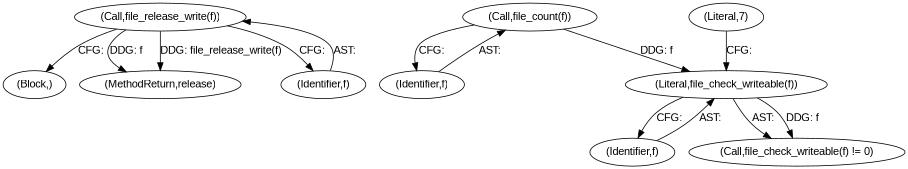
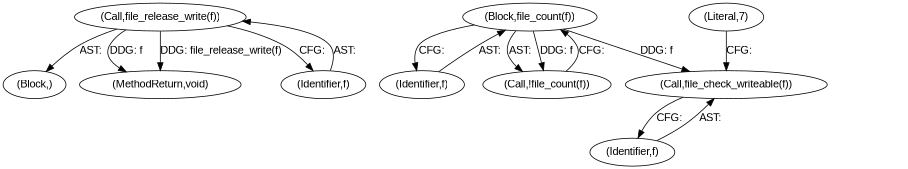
(530, 17) -> (530, 17)
(92, 51) -> (92, 51)
(160, 85) -> (160, 85)
none -> (547, 85)
(726, 85) -> (726, 85)
(797, 152) -> none
